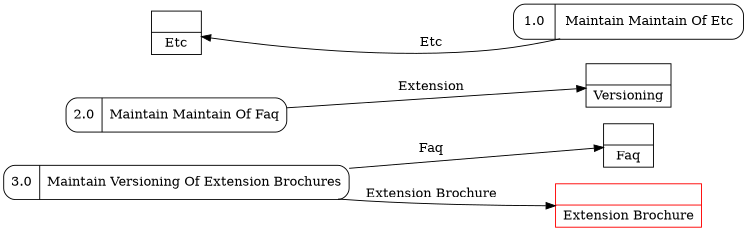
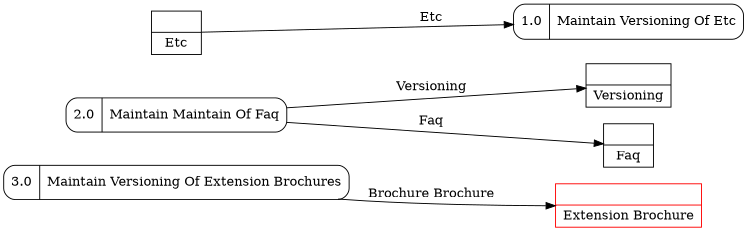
(649, 21) -> (647, 21)
(386, 53) -> (353, 28)
(431, 87) -> (431, 87)
(472, 158) -> (441, 133)
(431, 194) -> (431, 194)
